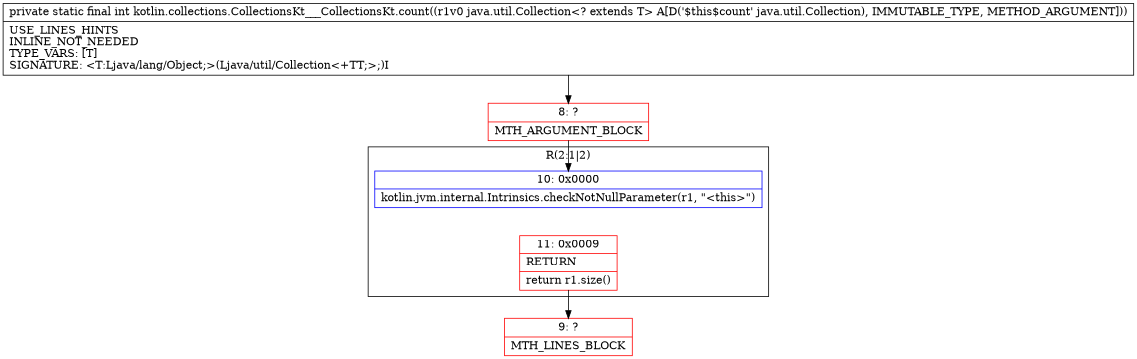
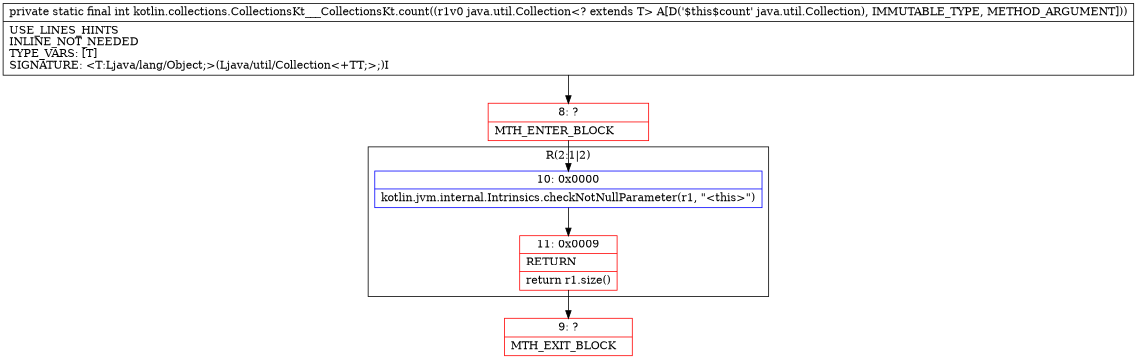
(568, 131) -> (554, 131)
none -> (568, 218)
(568, 346) -> (564, 346)
